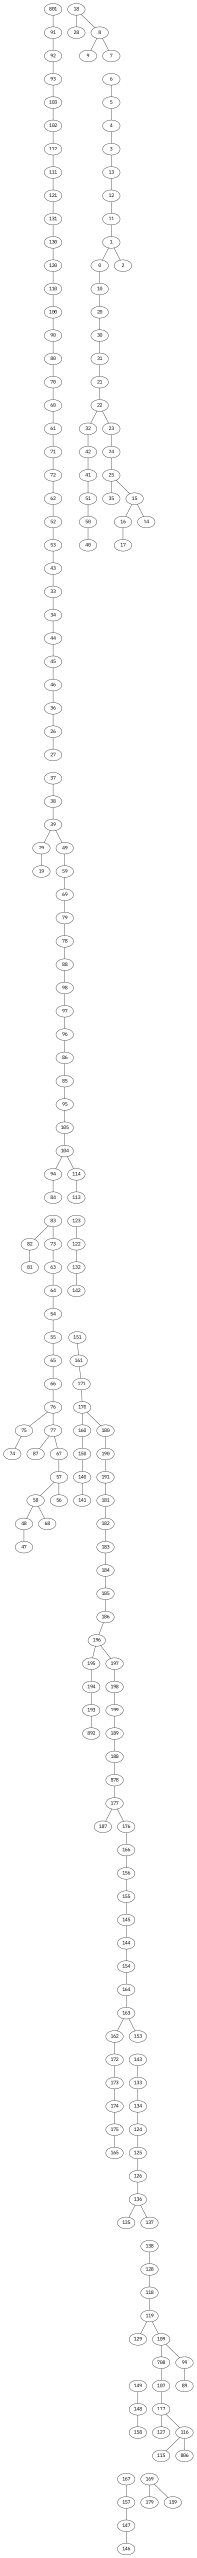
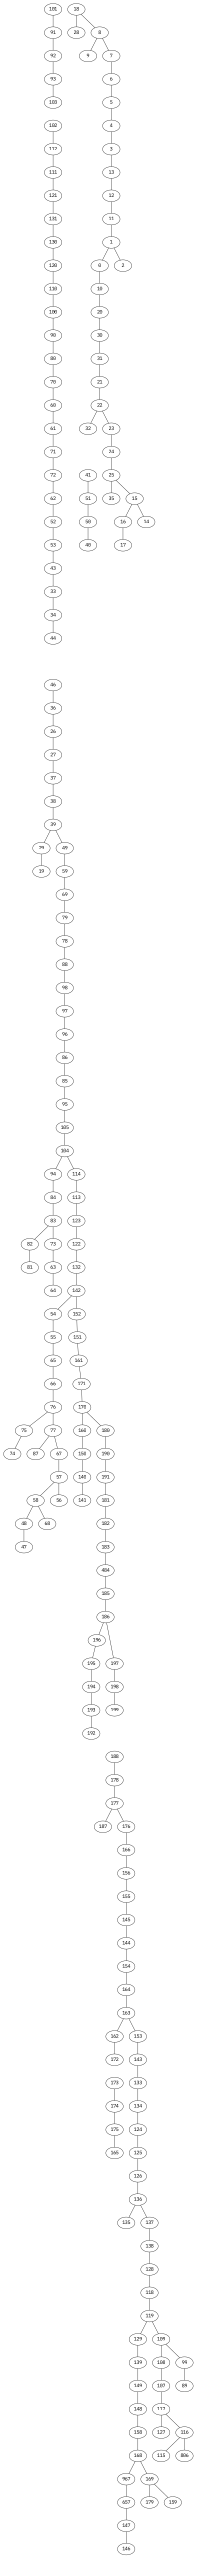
(53, 9) -> (53, 9)
none -> (111, 68)
(53, 114) -> none
(88, 452) -> none
(53, 662) -> none
none -> (53, 767)
none -> (53, 1209)
none -> (76, 1209)
(53, 1303) -> (65, 1302)
none -> (77, 1314)
(105, 1570) -> (105, 1570)
(106, 1652) -> (110, 1640)
(91, 1734) -> (91, 1734)
(115, 1734) -> none
(115, 1780) -> (115, 1780)
none -> (138, 2048)
(115, 2071) -> none
none -> (150, 2235)
none -> (138, 2363)
(161, 2363) -> (161, 2363)
none -> (138, 2456)
(126, 2479) -> (126, 2479)
(126, 2502) -> (126, 2502)
